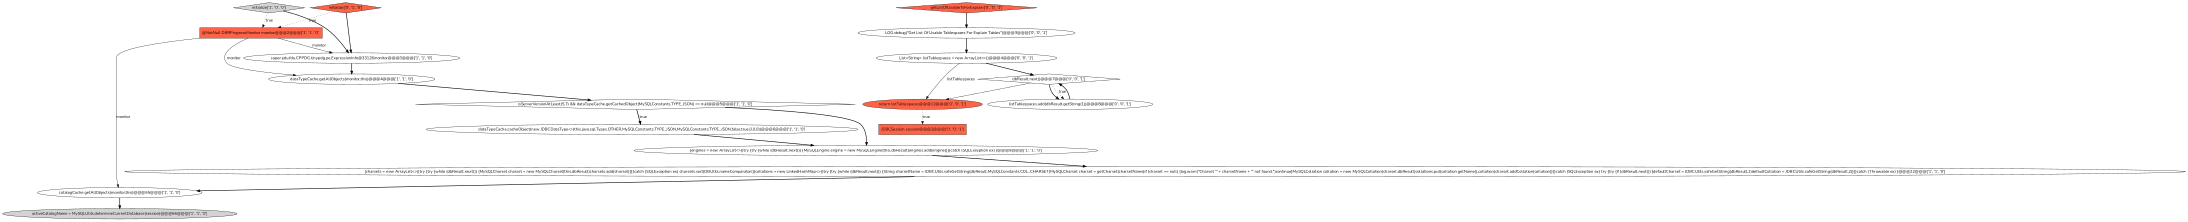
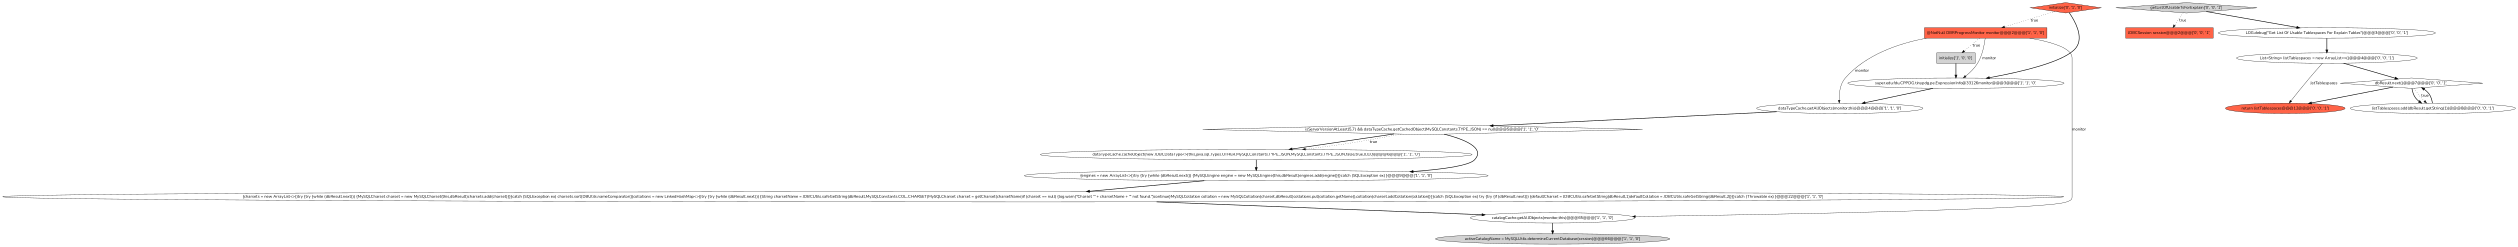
(269, 8) -> (1956, 58)
(967, 8) -> (2186, 8)
(266, 19) -> (1972, 45)
(990, 91) -> (2352, 95)
(923, 115) -> (2179, 19)
